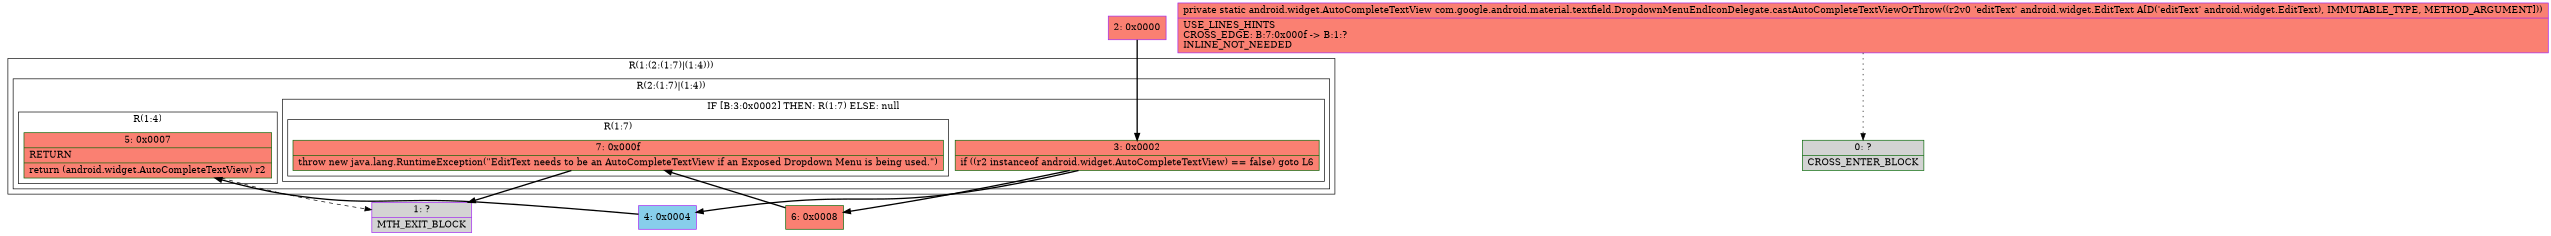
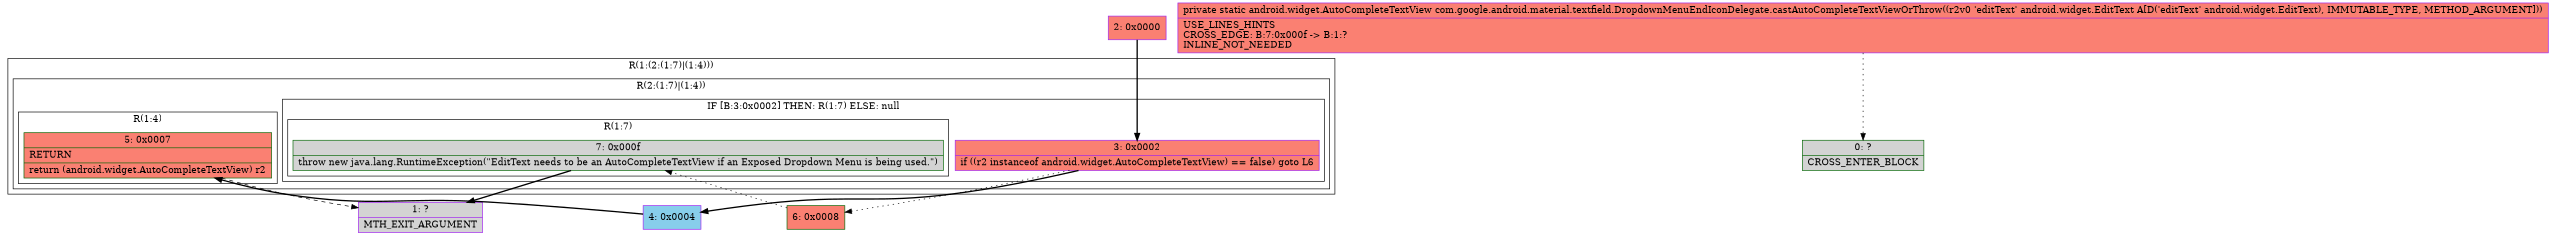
(618, 155) -> (618, 155)
(1137, 155) -> (1137, 155)
(754, 198) -> (755, 198)
(905, 202) -> (906, 202)
(422, 225) -> (420, 225)
